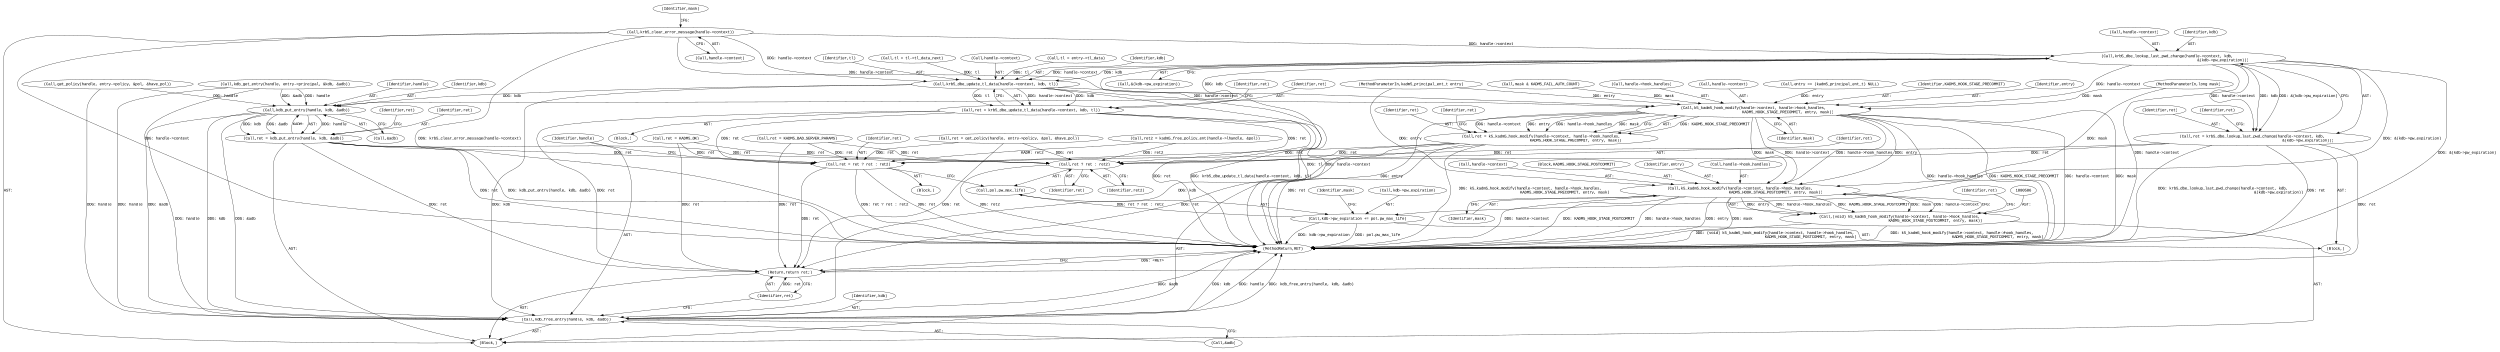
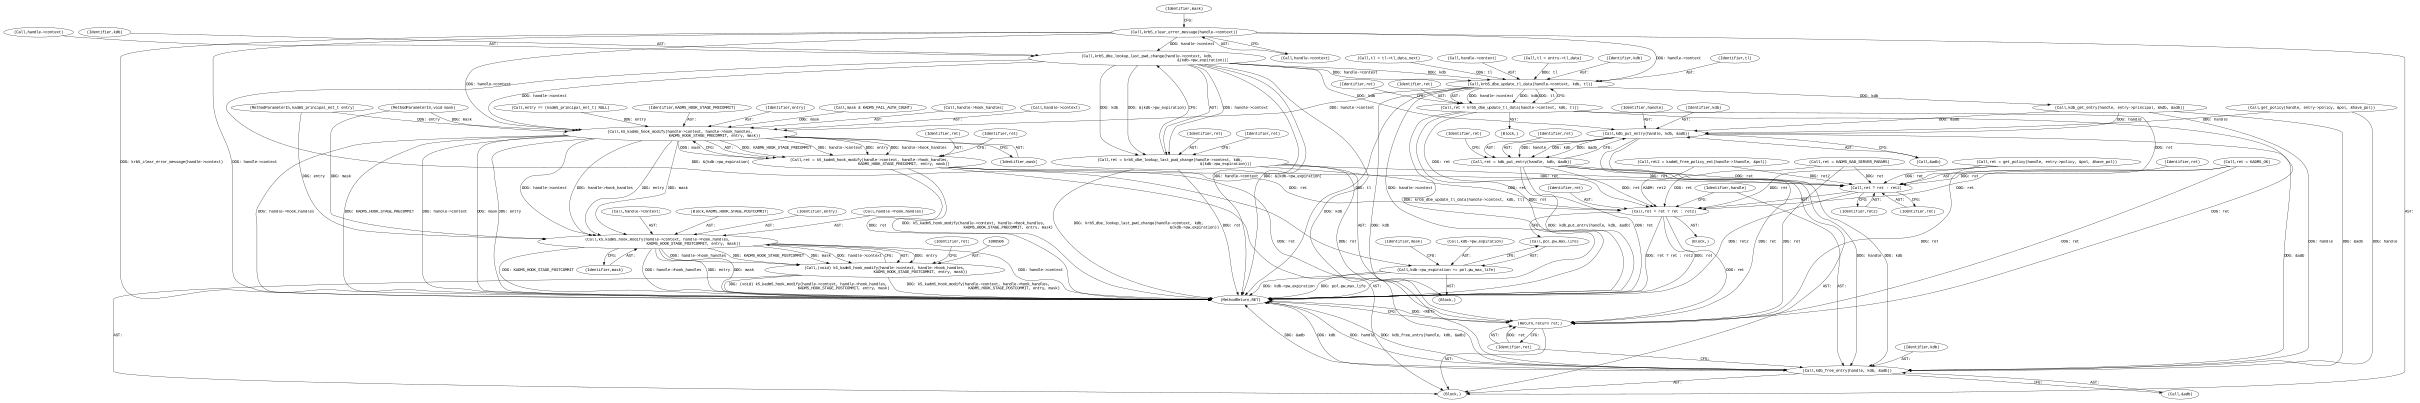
(1149, 84) -> none
(2188, 84) -> (423, 108)
(626, 90) -> (1823, 96)
(300, 124) -> (1609, 148)
(1044, 177) -> (1776, 201)
(1140, 205) -> (1512, 256)
